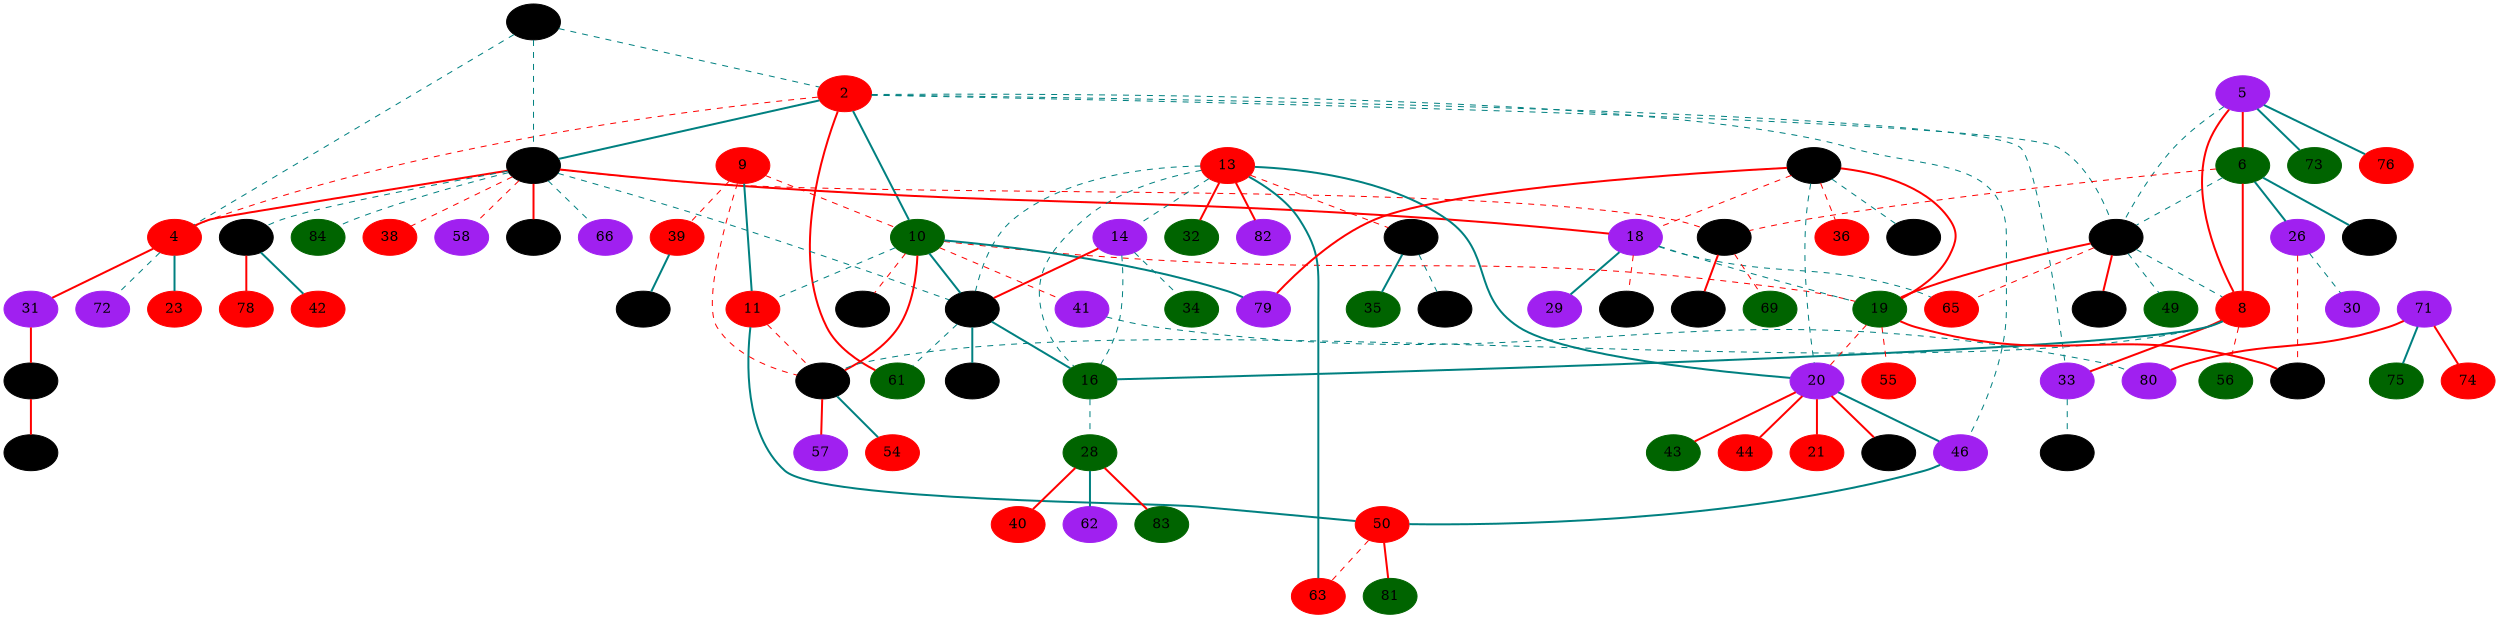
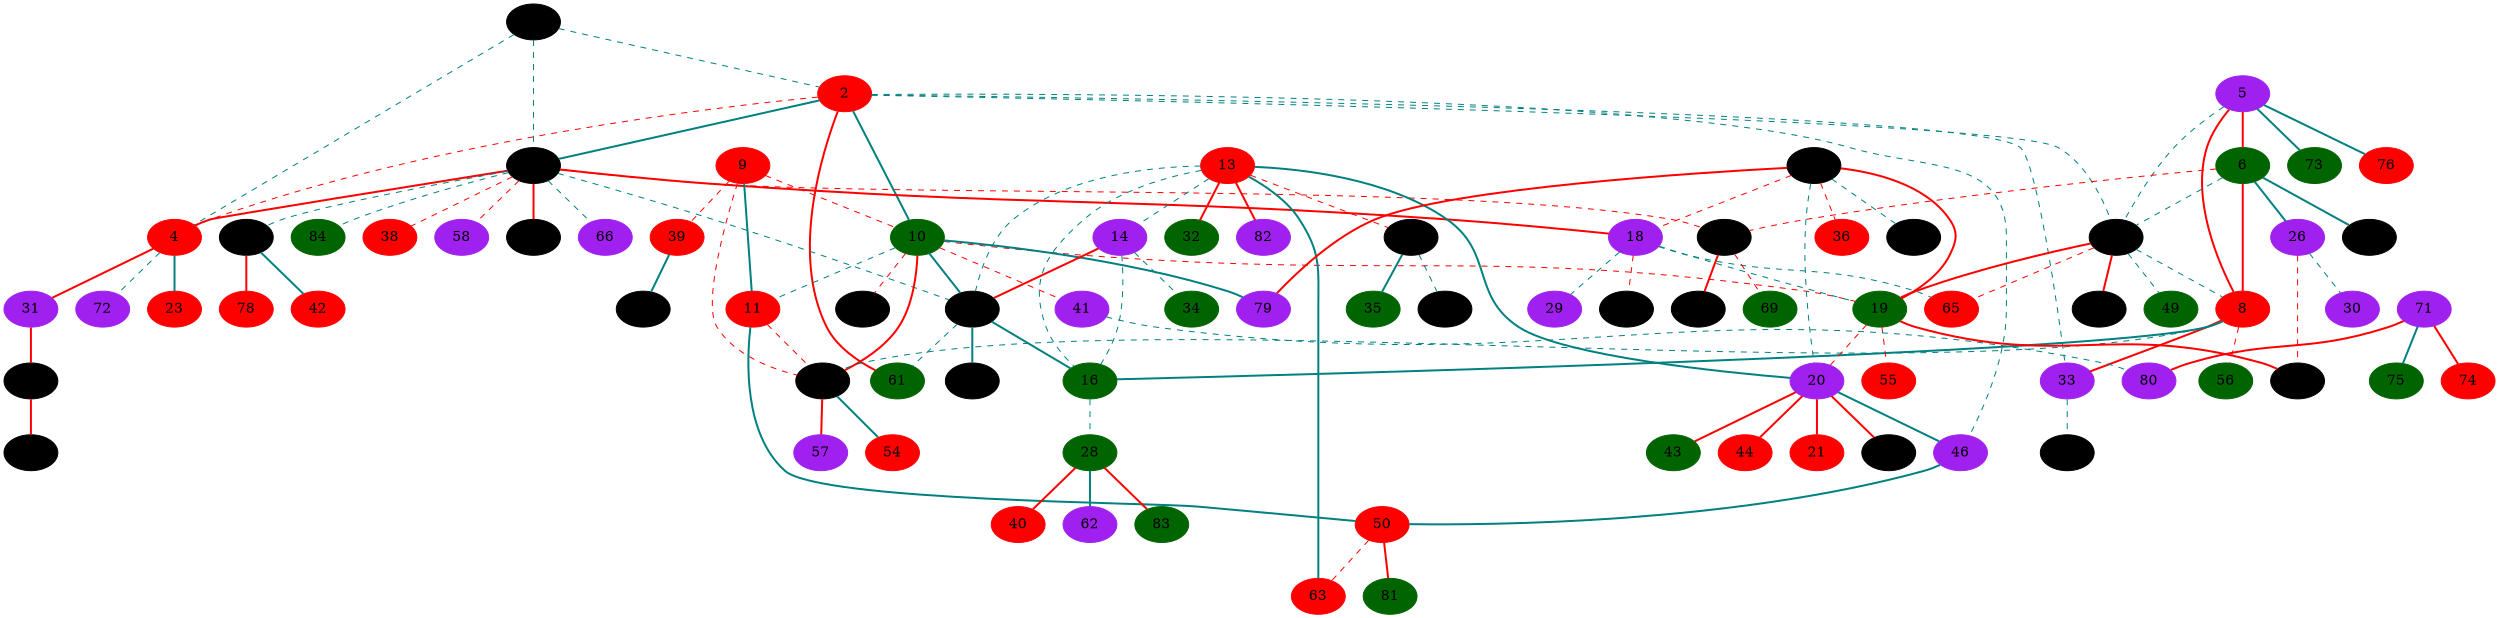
(1591, 276) -> (1591, 276)
